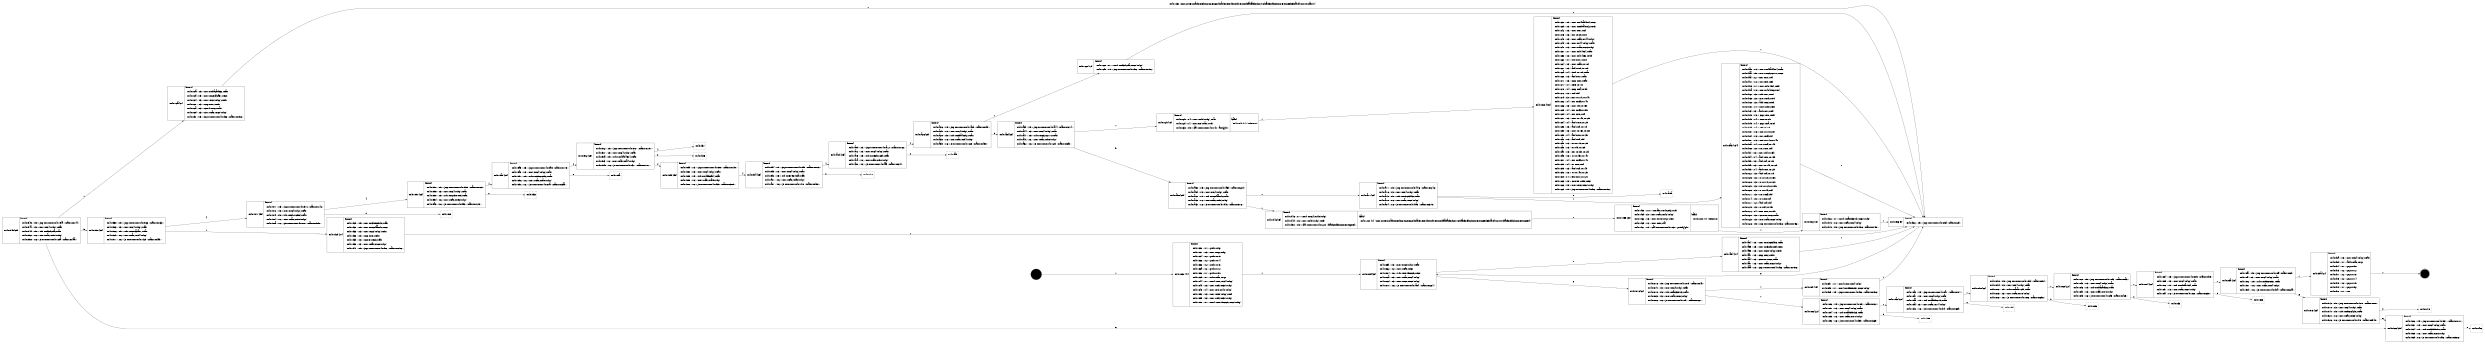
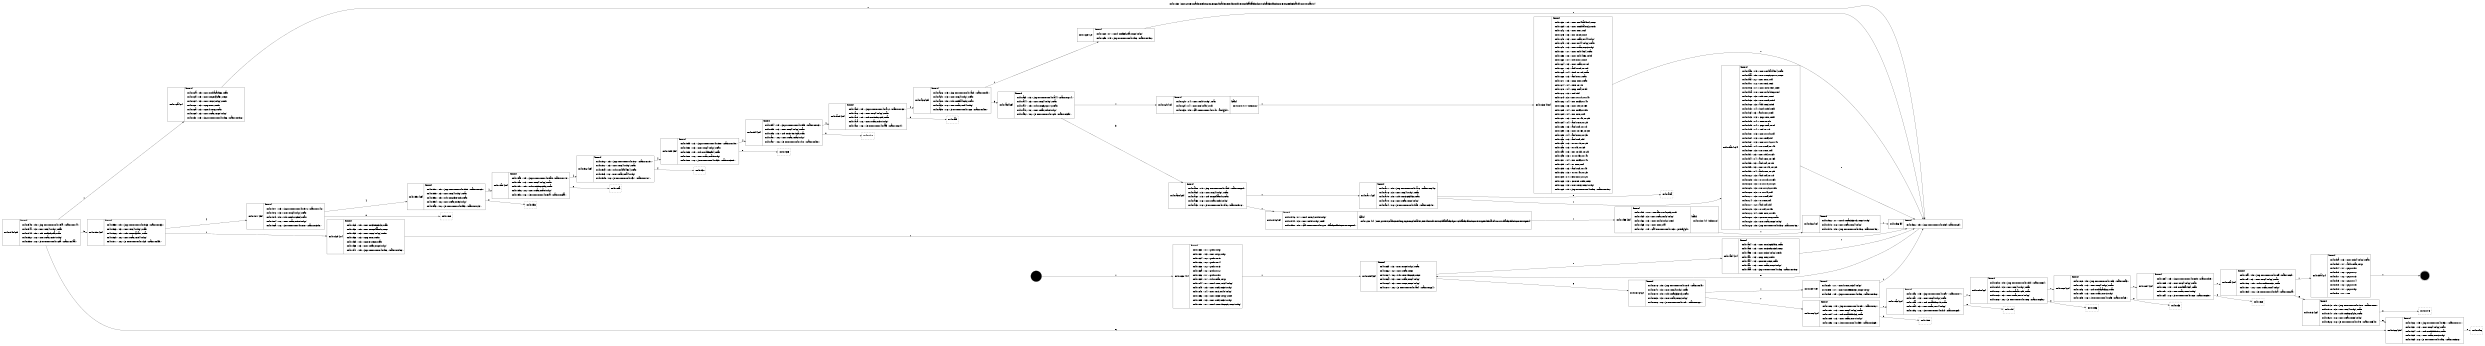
(673, 156) -> (758, 152)
